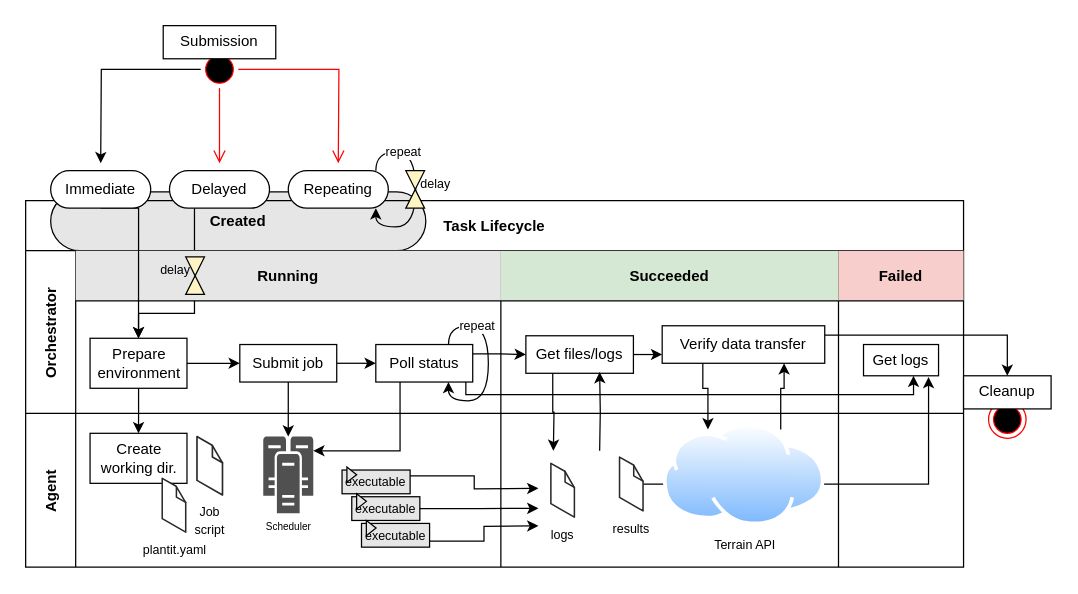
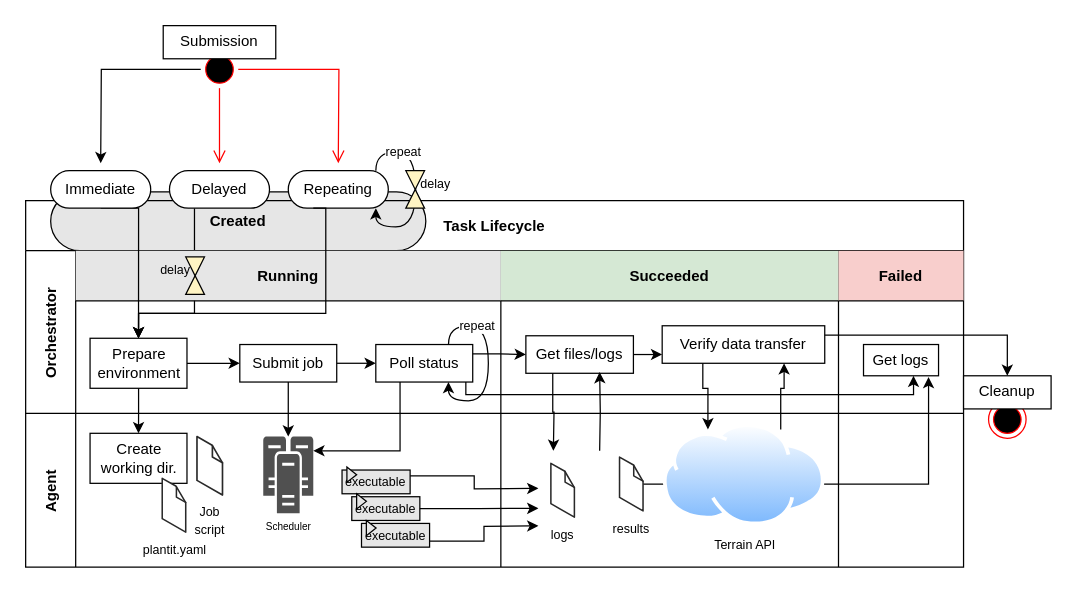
none -> (315, 313)
